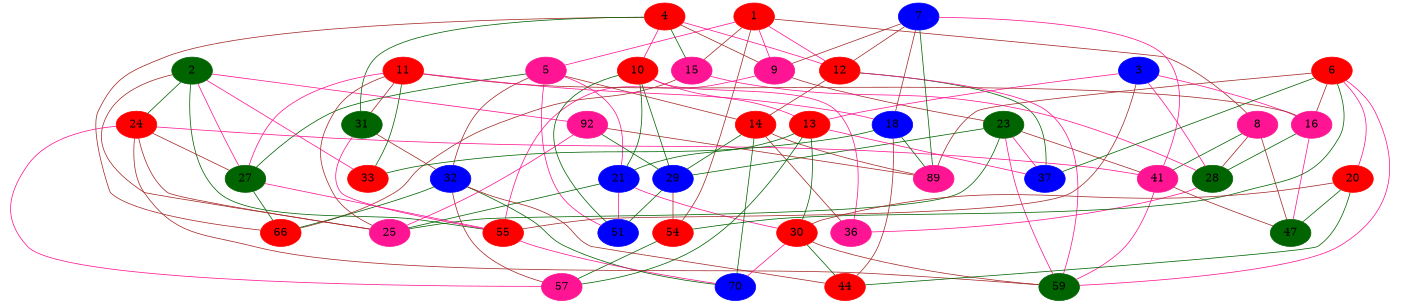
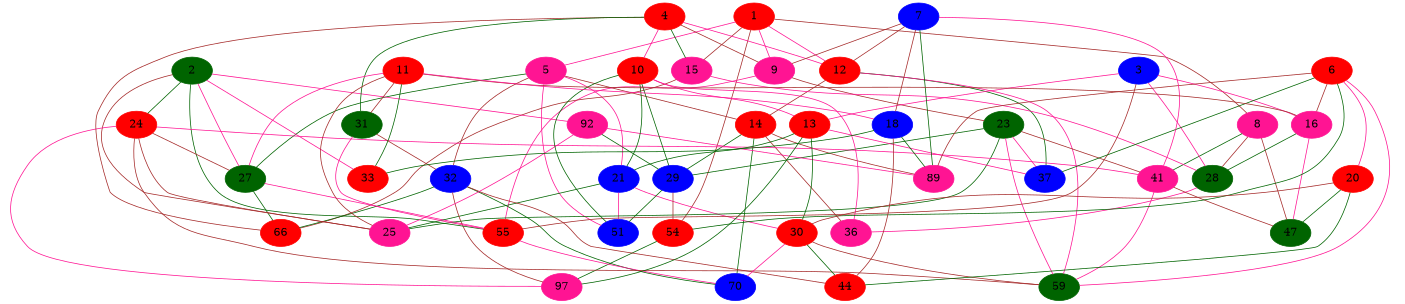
(768, 153) -> (768, 153)
(562, 287) -> (562, 287)
